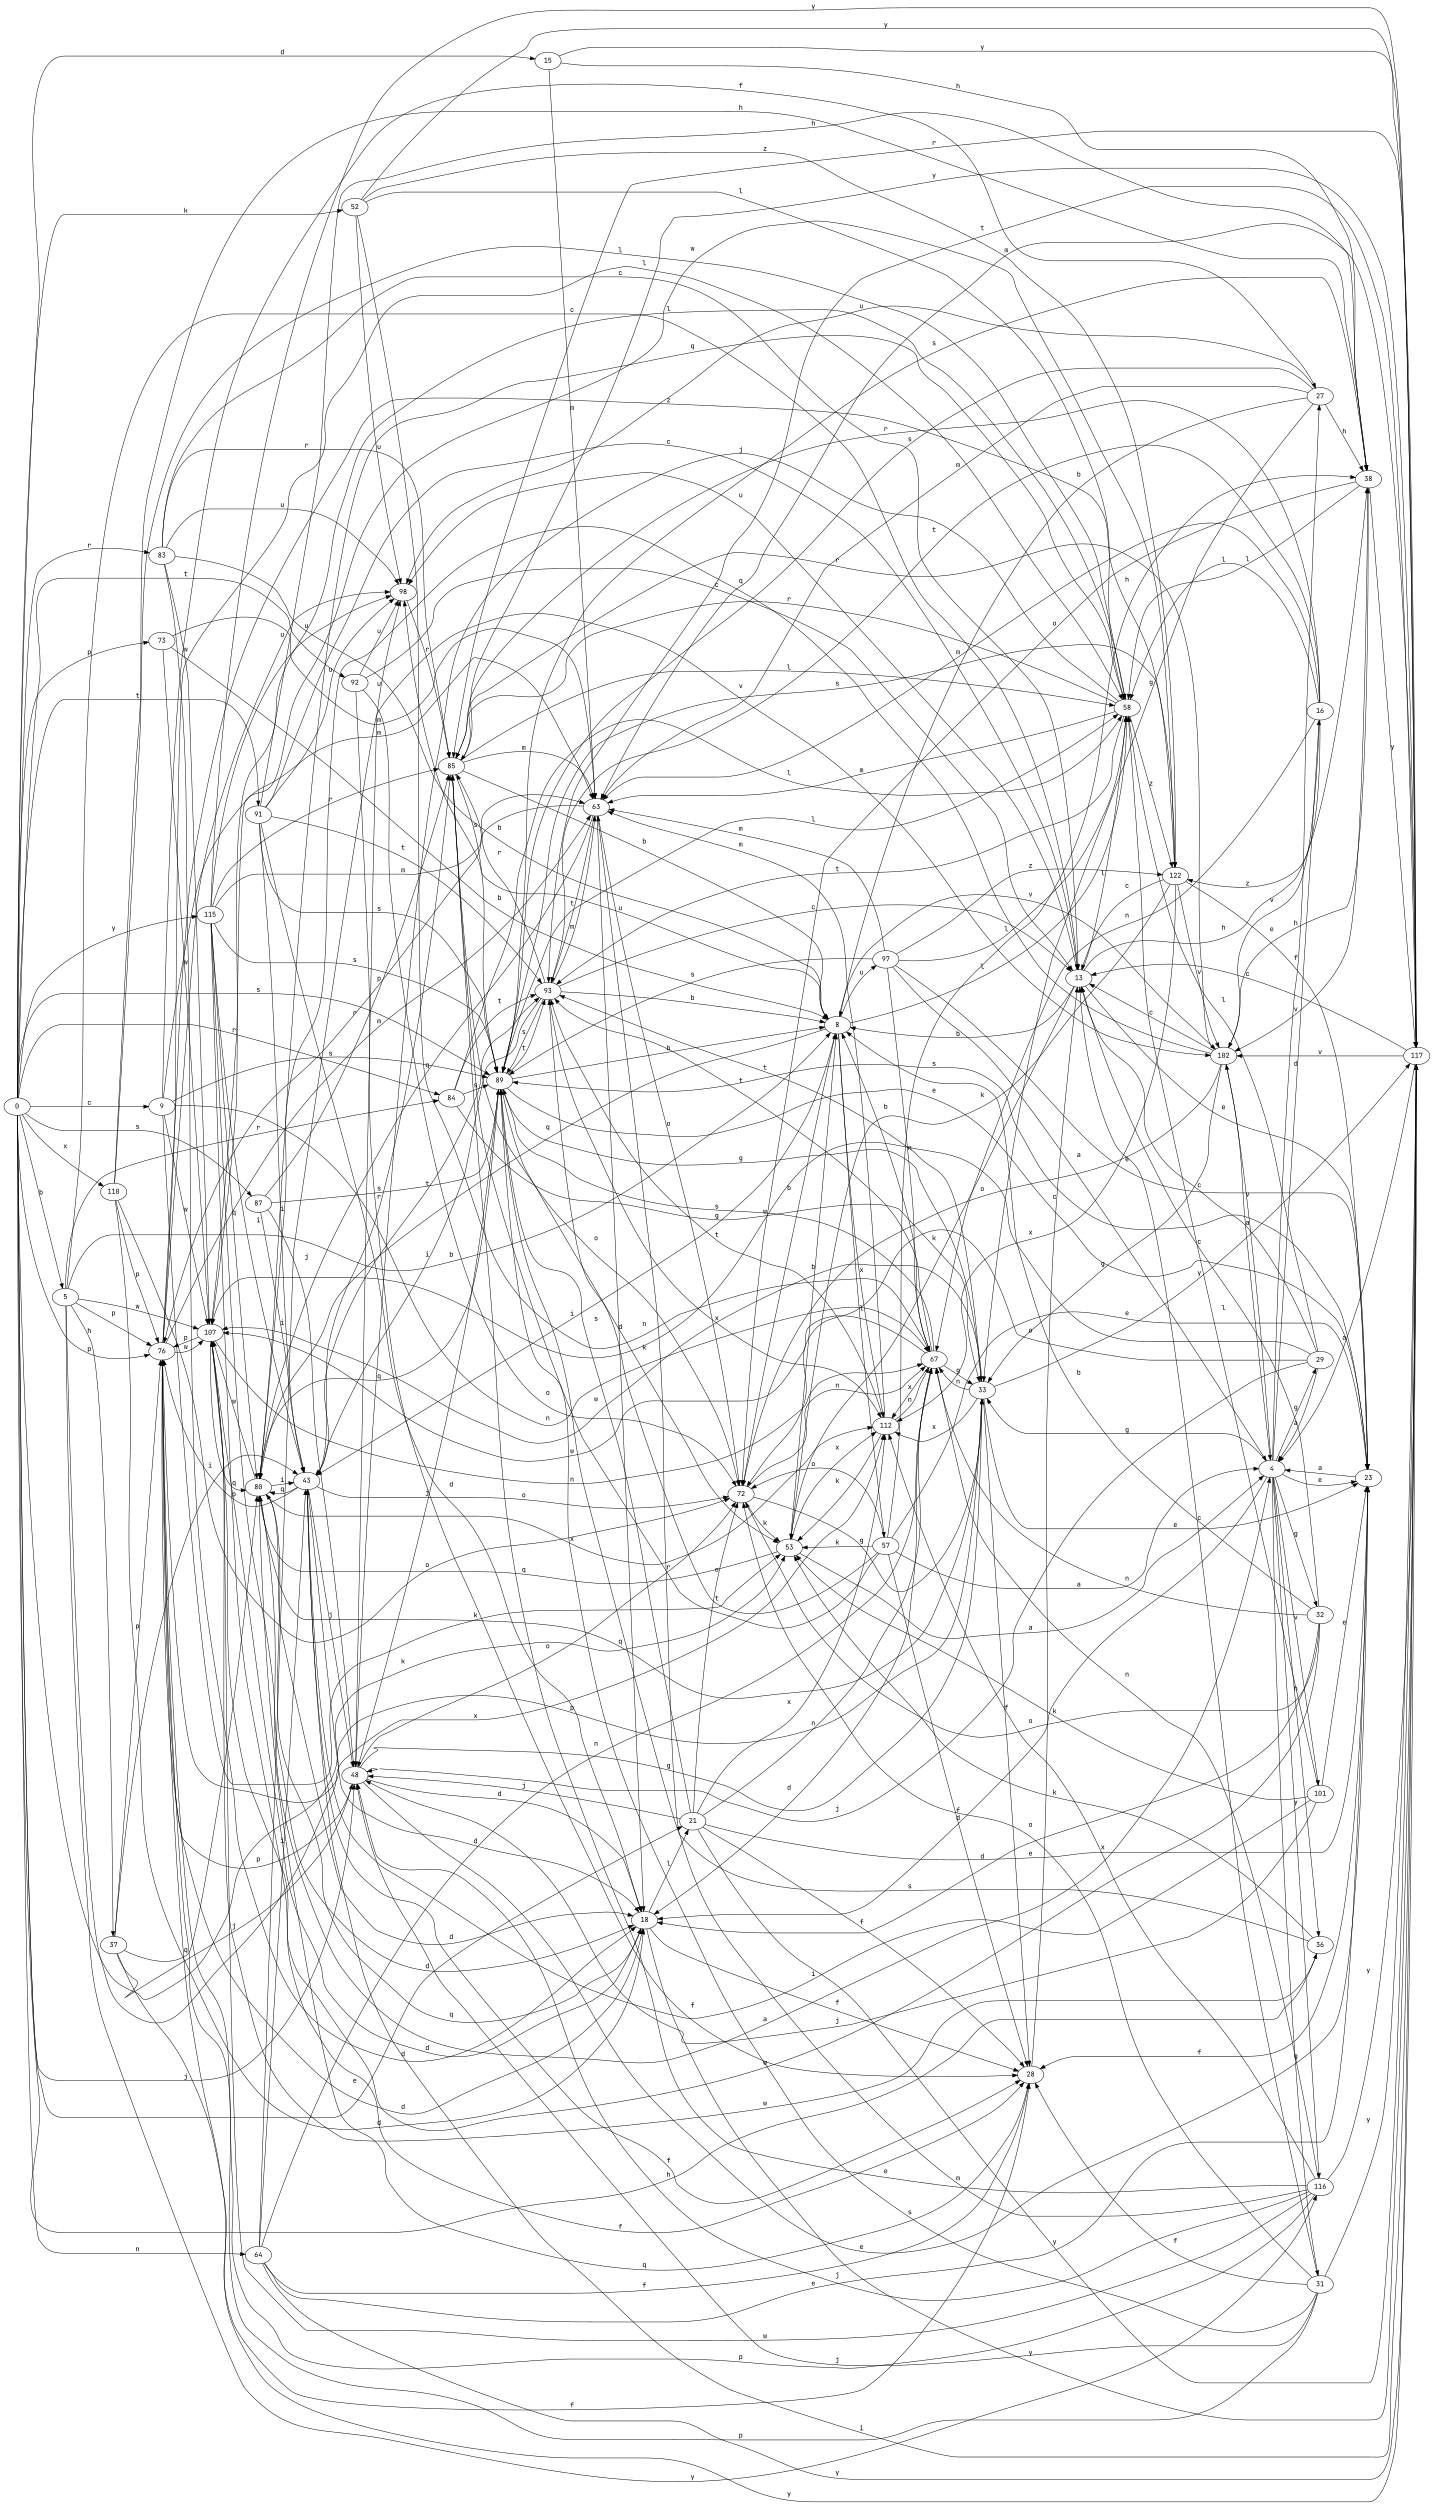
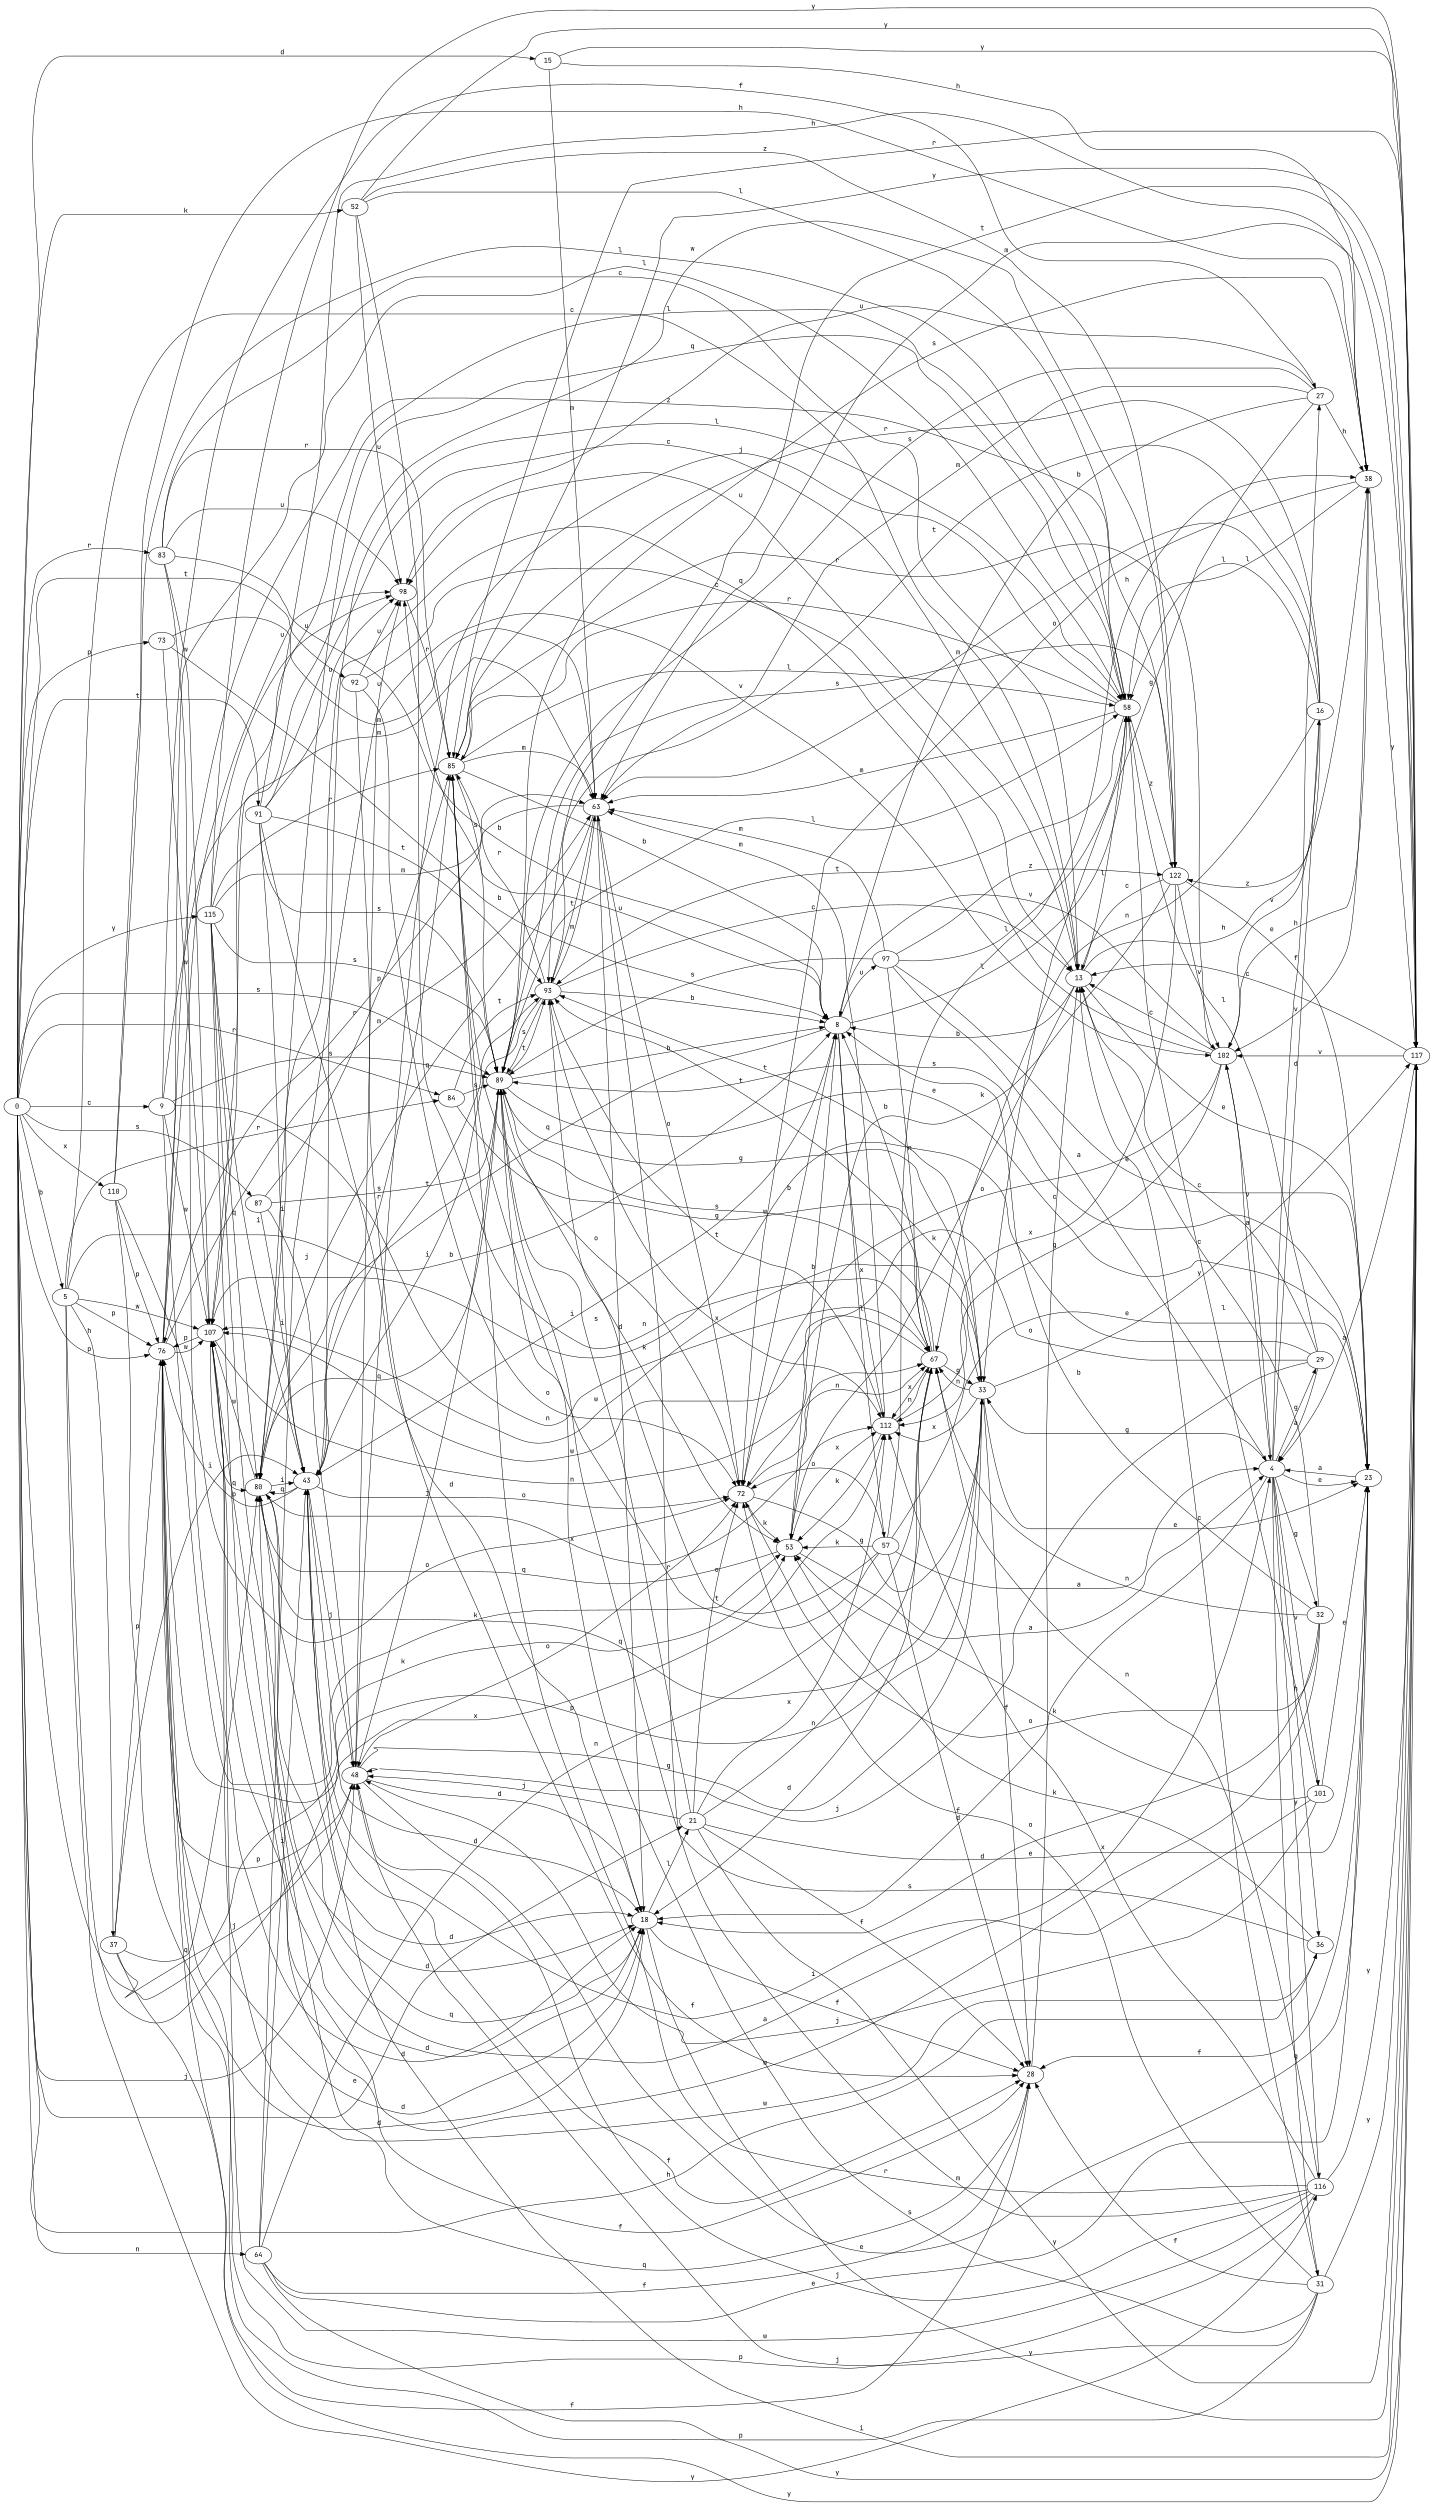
(679, 729) -> (362, 564)
(1140, 1241) -> (1065, 1244)
(886, 2172) -> (886, 2172)
